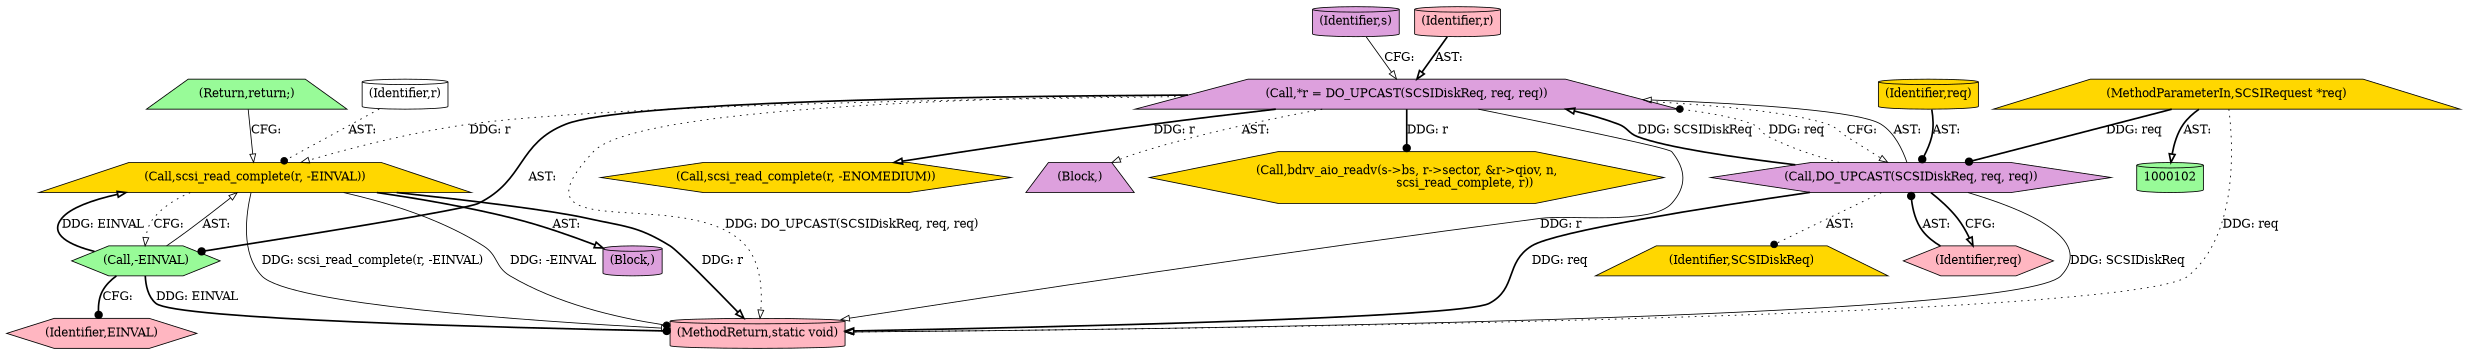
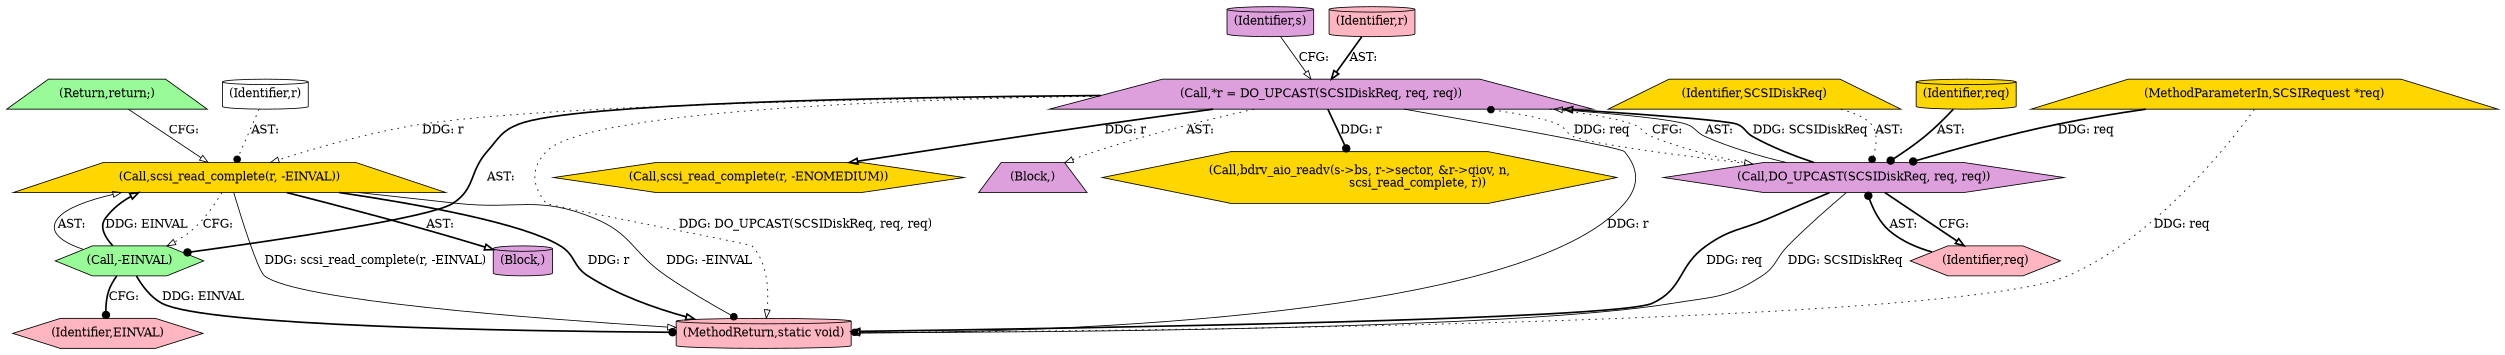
(2170, 178) -> none
(1829, 218) -> (1871, 124)
(1876, 309) -> (1591, 319)
